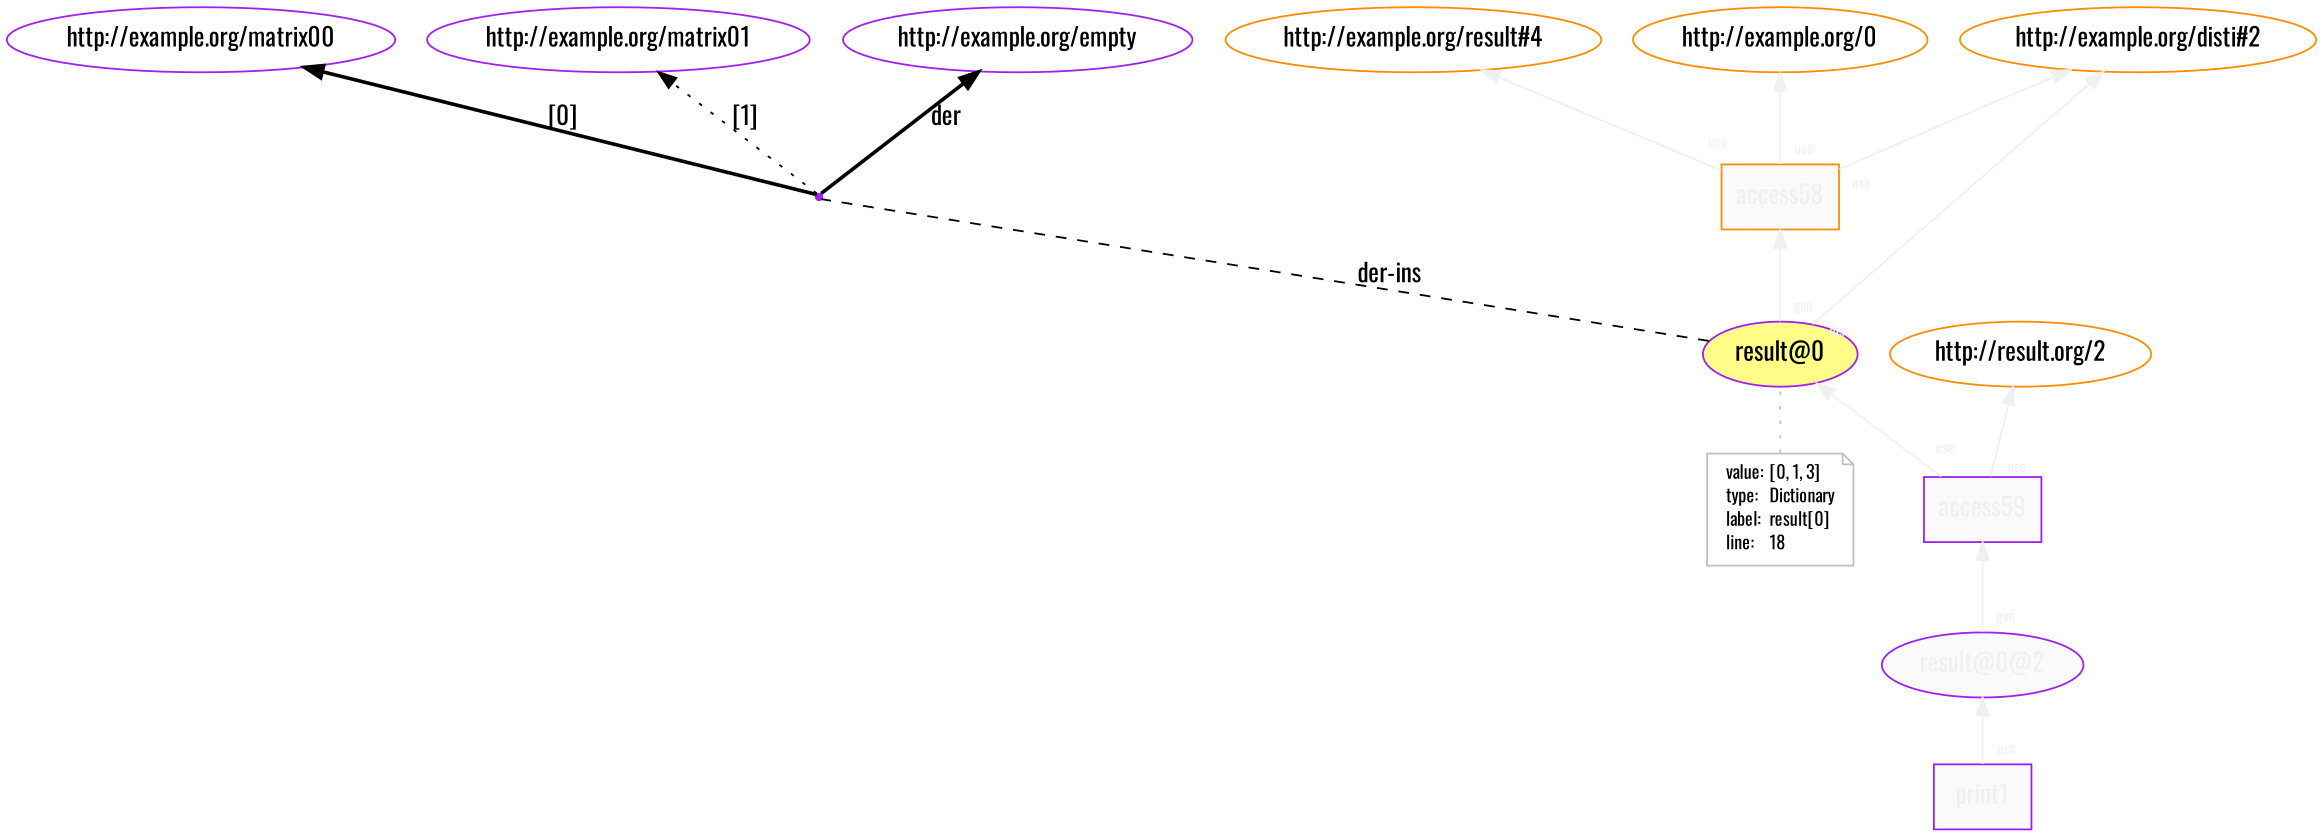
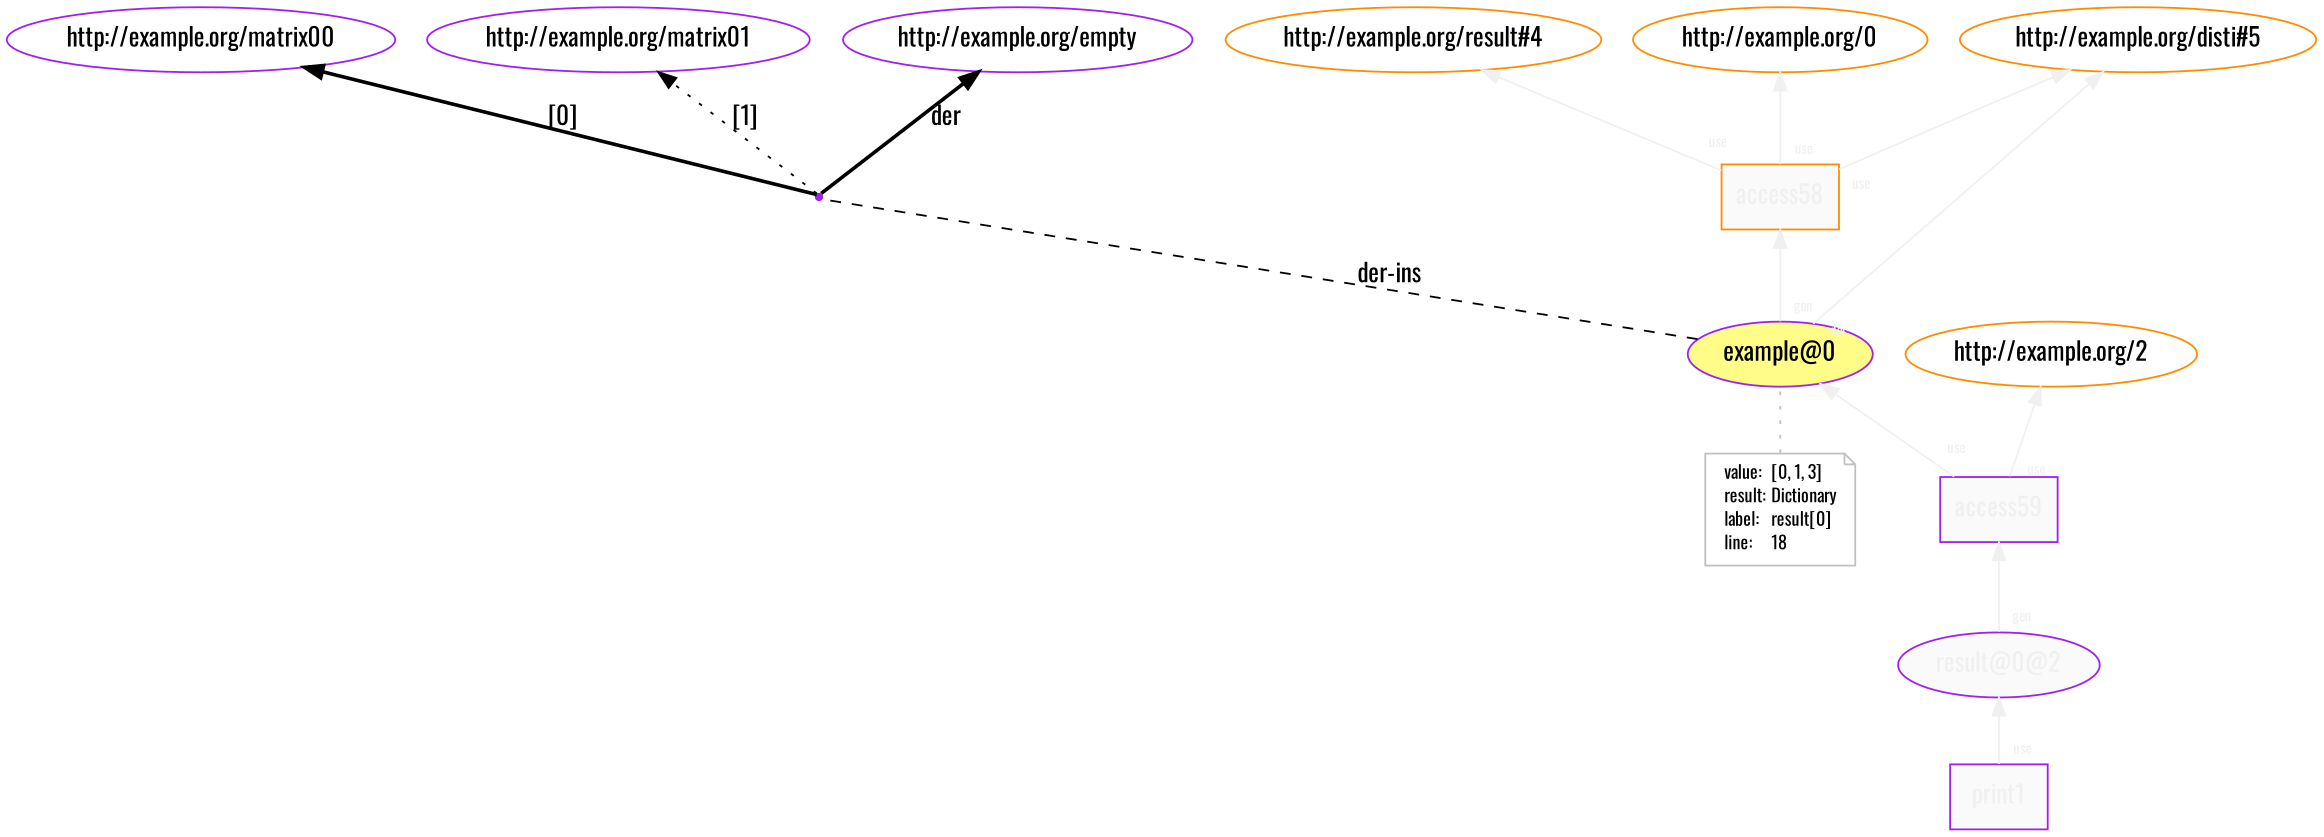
(2138, 40) -> (2138, 40)
(1780, 354) -> (1780, 354)
(2021, 354) -> (2051, 354)
(1743, 497) -> (1746, 497)
